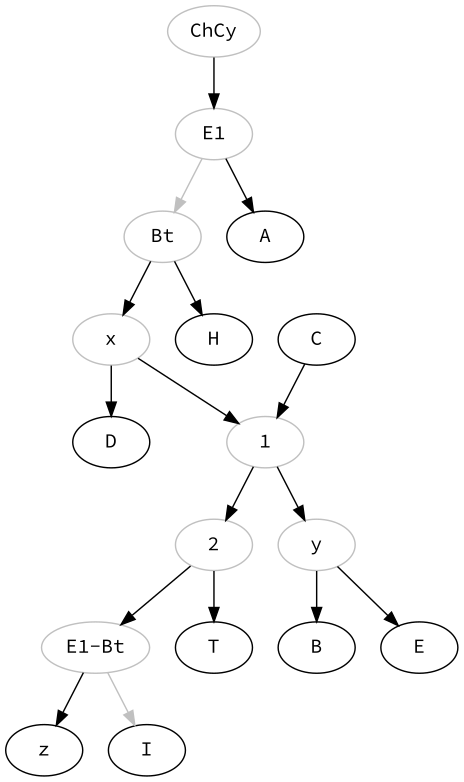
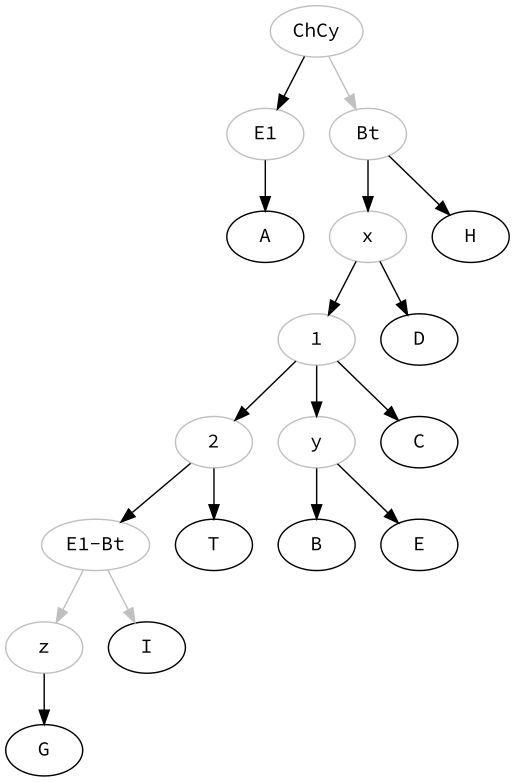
(192, 179) -> (339, 76)
(294, 384) -> (363, 386)
(73, 693) -> (73, 590)
none -> (44, 750)
(44, 750) -> (44, 648)
